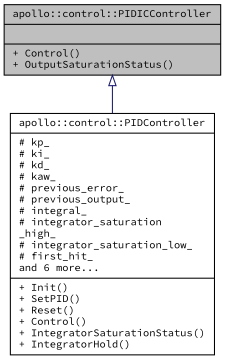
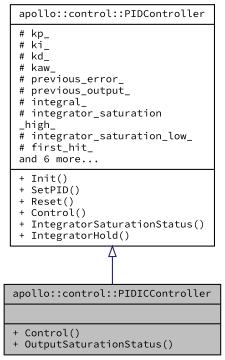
(112, 99) -> (112, 270)
